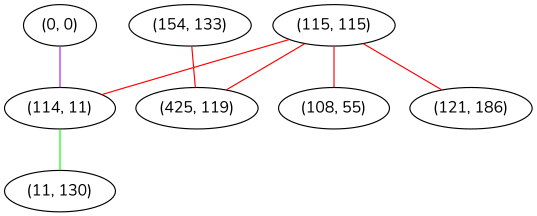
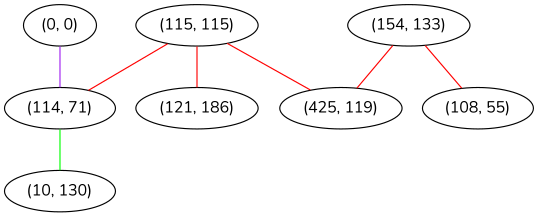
(334, 67) -> (443, 67)
(60, 108) -> (60, 108)
(60, 191) -> (60, 191)
